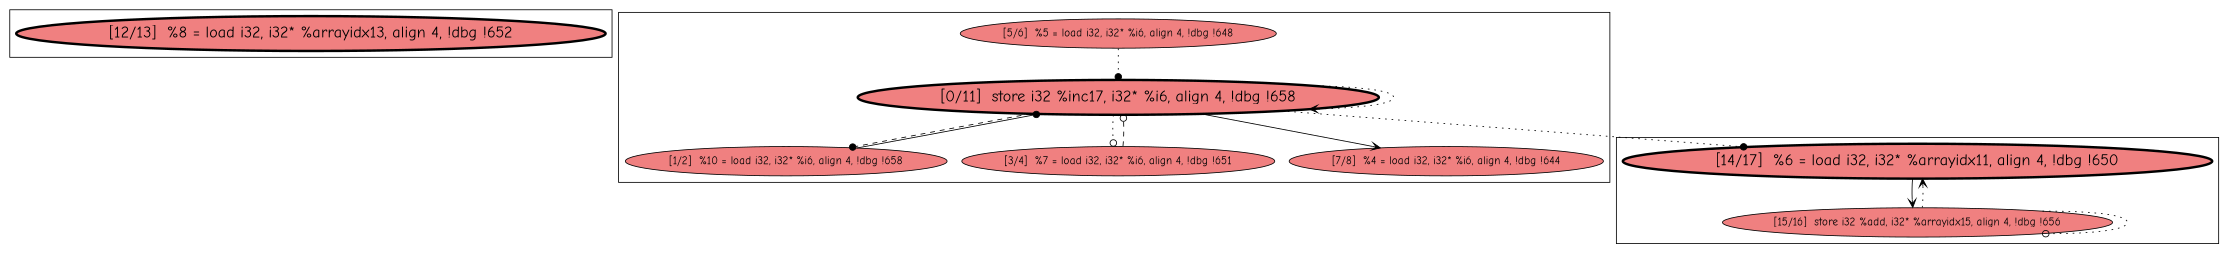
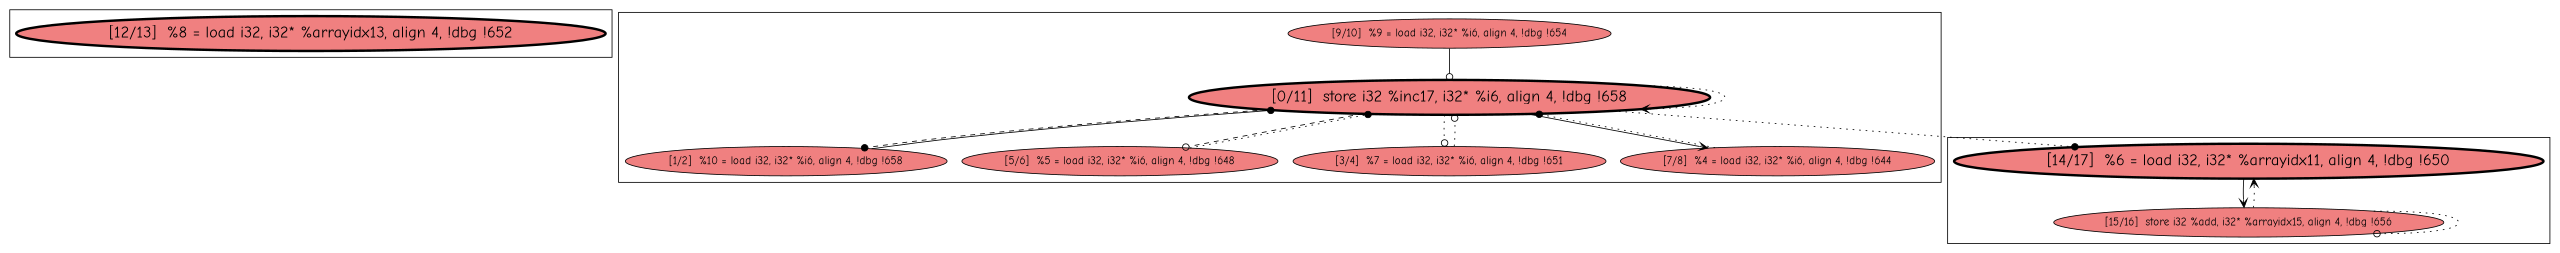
none -> (1450, 34)
none -> (1276, 130)
none -> (1629, 131)
(1124, 134) -> (1455, 134)
